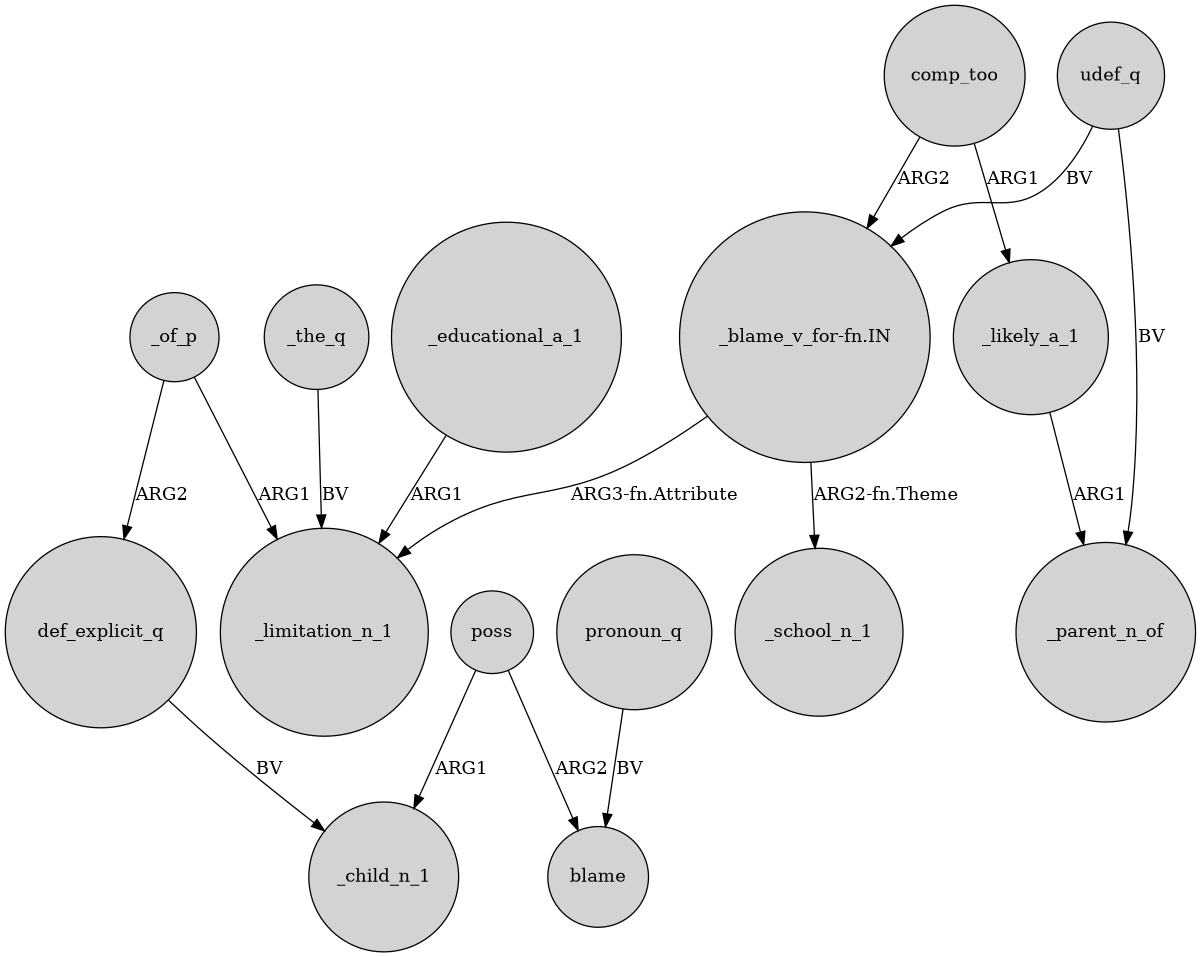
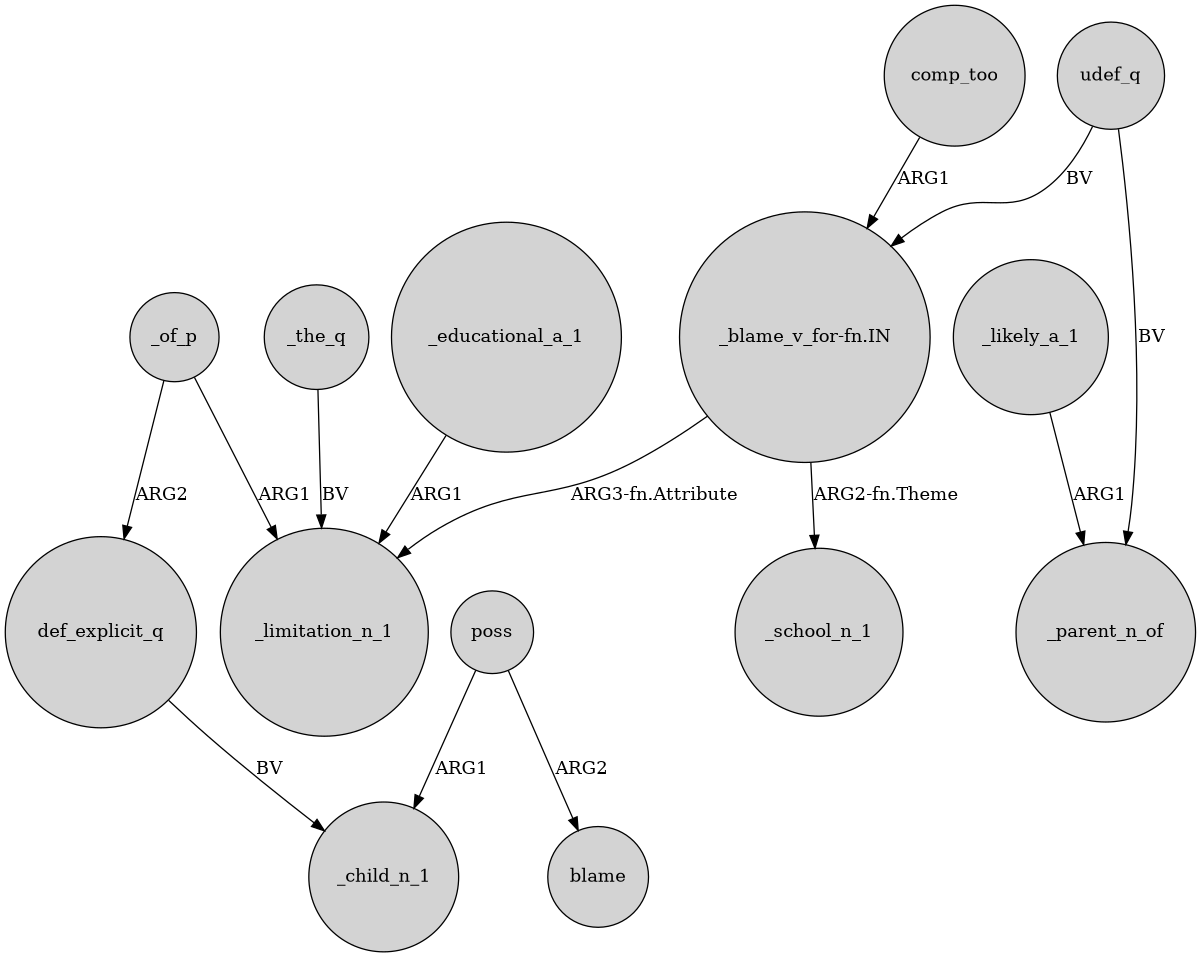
(924, 179) -> (924, 179)
(989, 194) -> none
(634, 632) -> none
